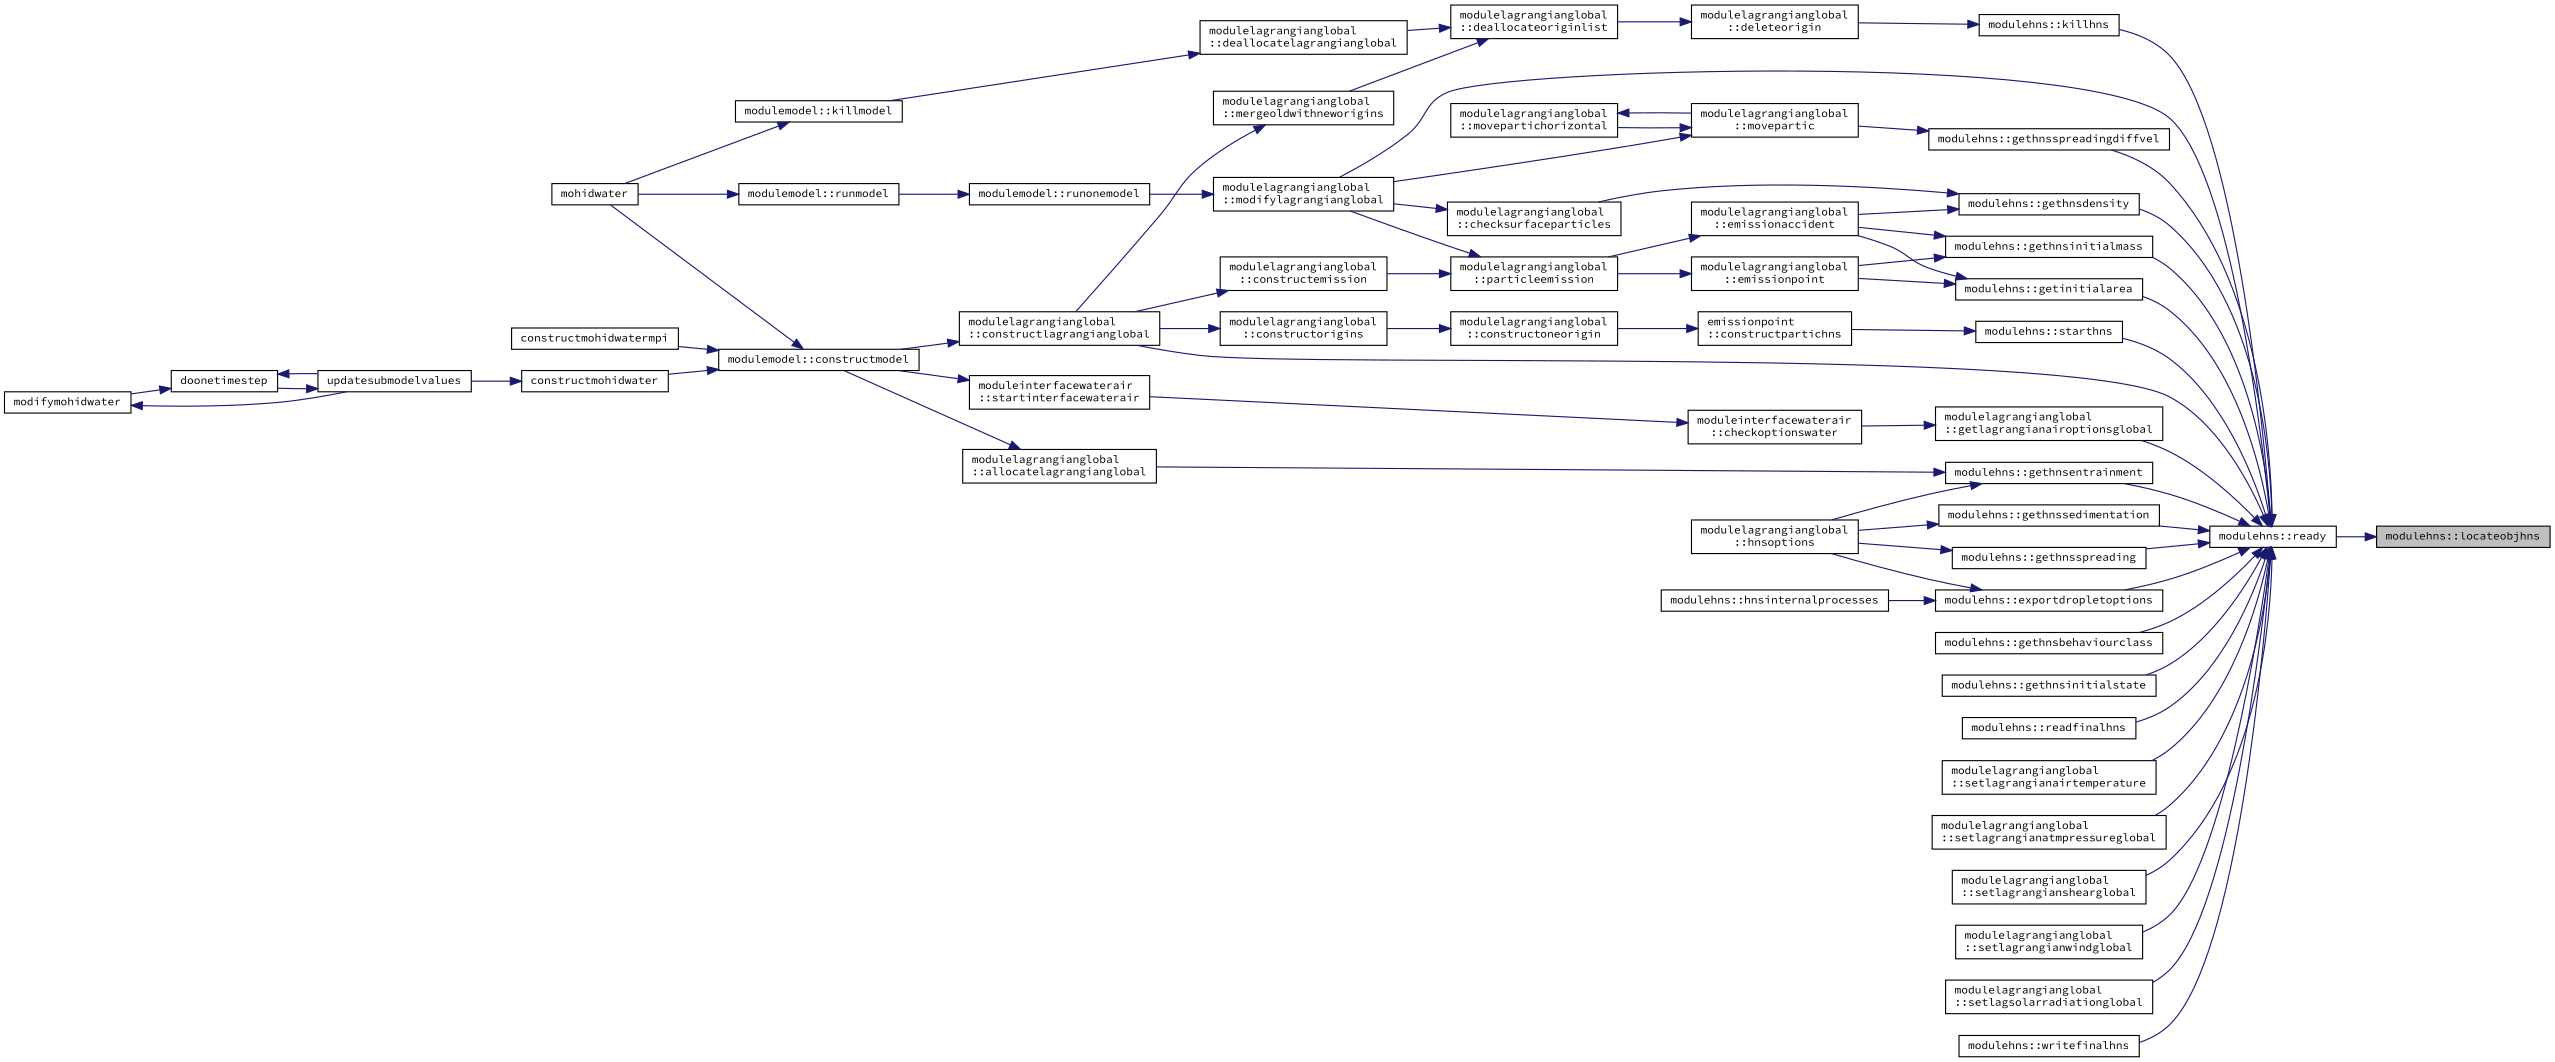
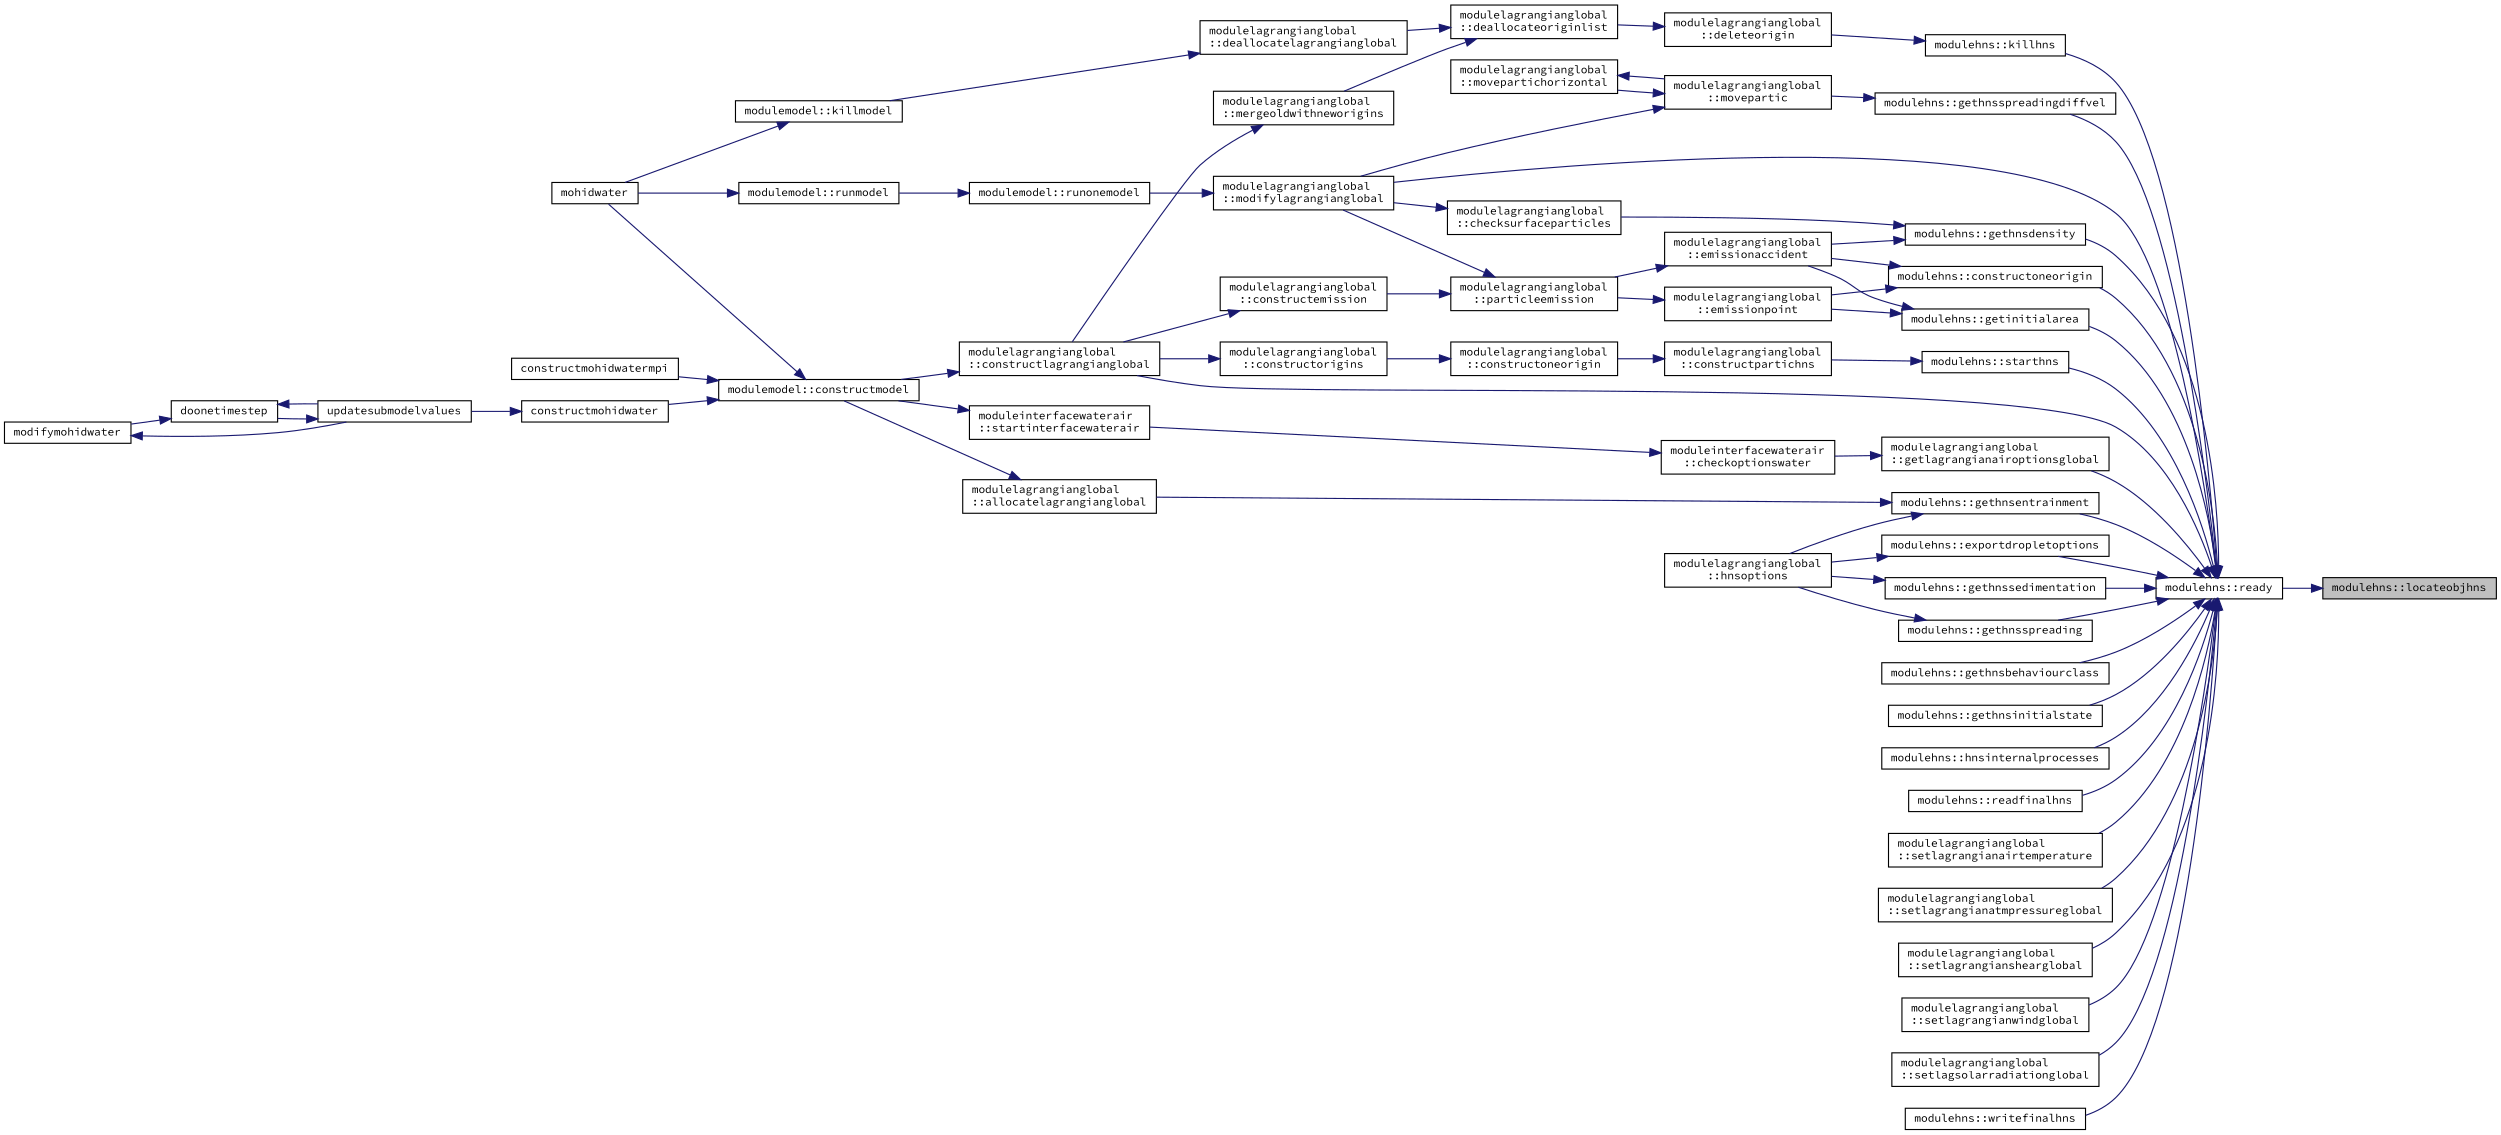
(2049, 247) -> (1995, 277)
(1775, 329) -> (1748, 359)
(1906, 601) -> (2165, 690)
